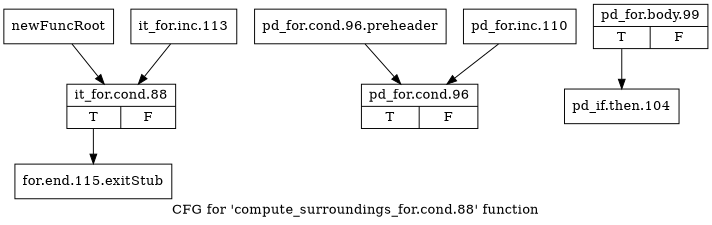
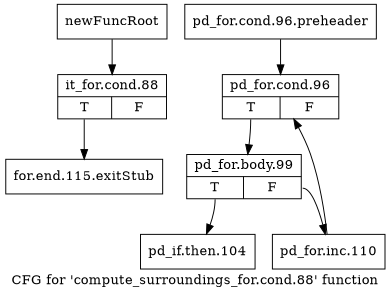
(184, 26) -> none
none -> (250, 132)
none -> (316, 204)
